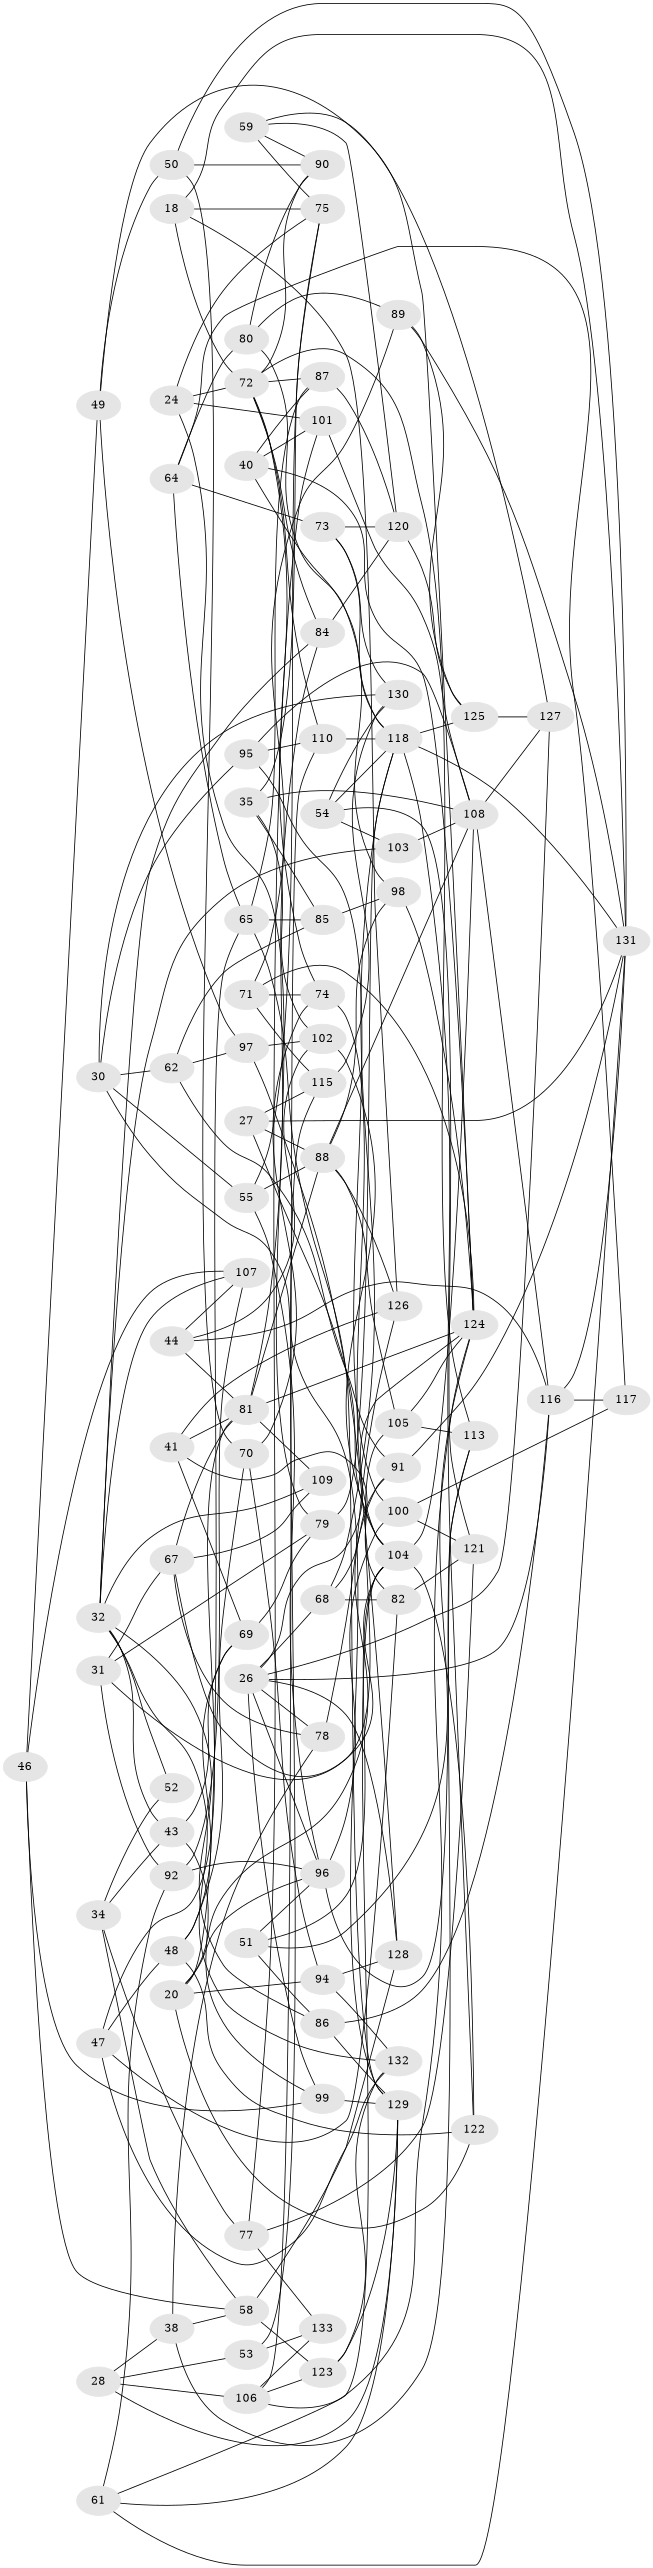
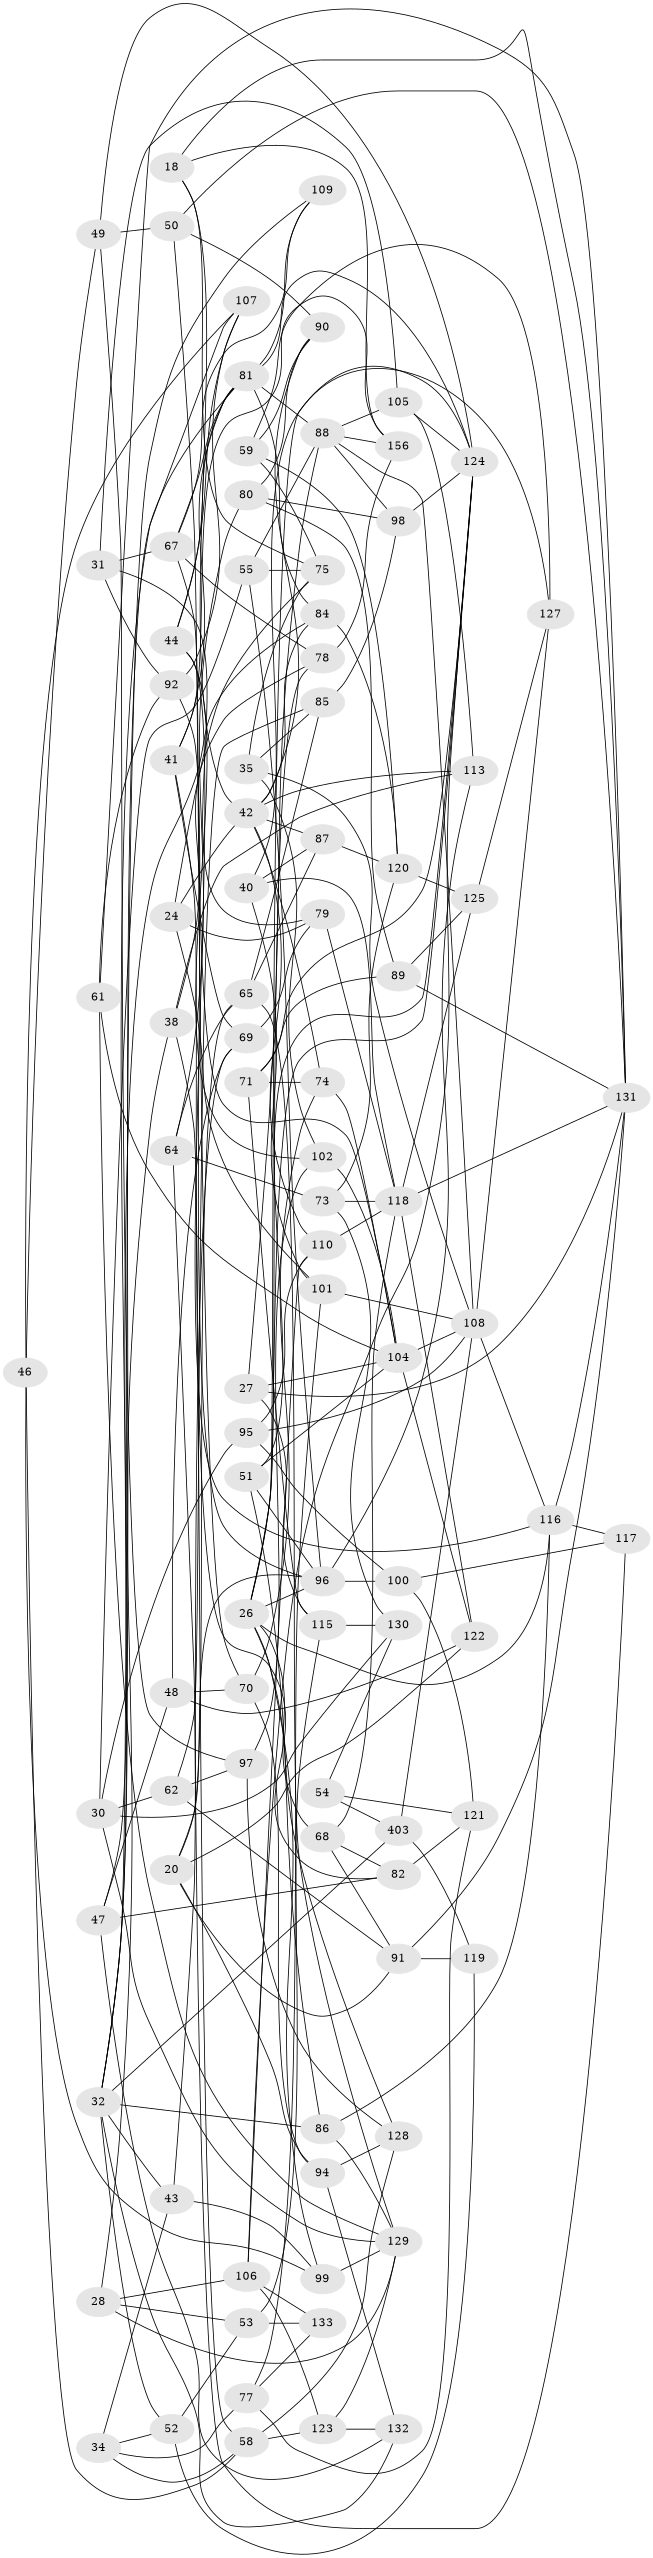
(247, 383) -> (247, 813)
(362, 775) -> none
(399, 848) -> (399, 1831)
(399, 1306) -> (399, 446)
none -> (475, 1959)
none -> (207, 2380)
